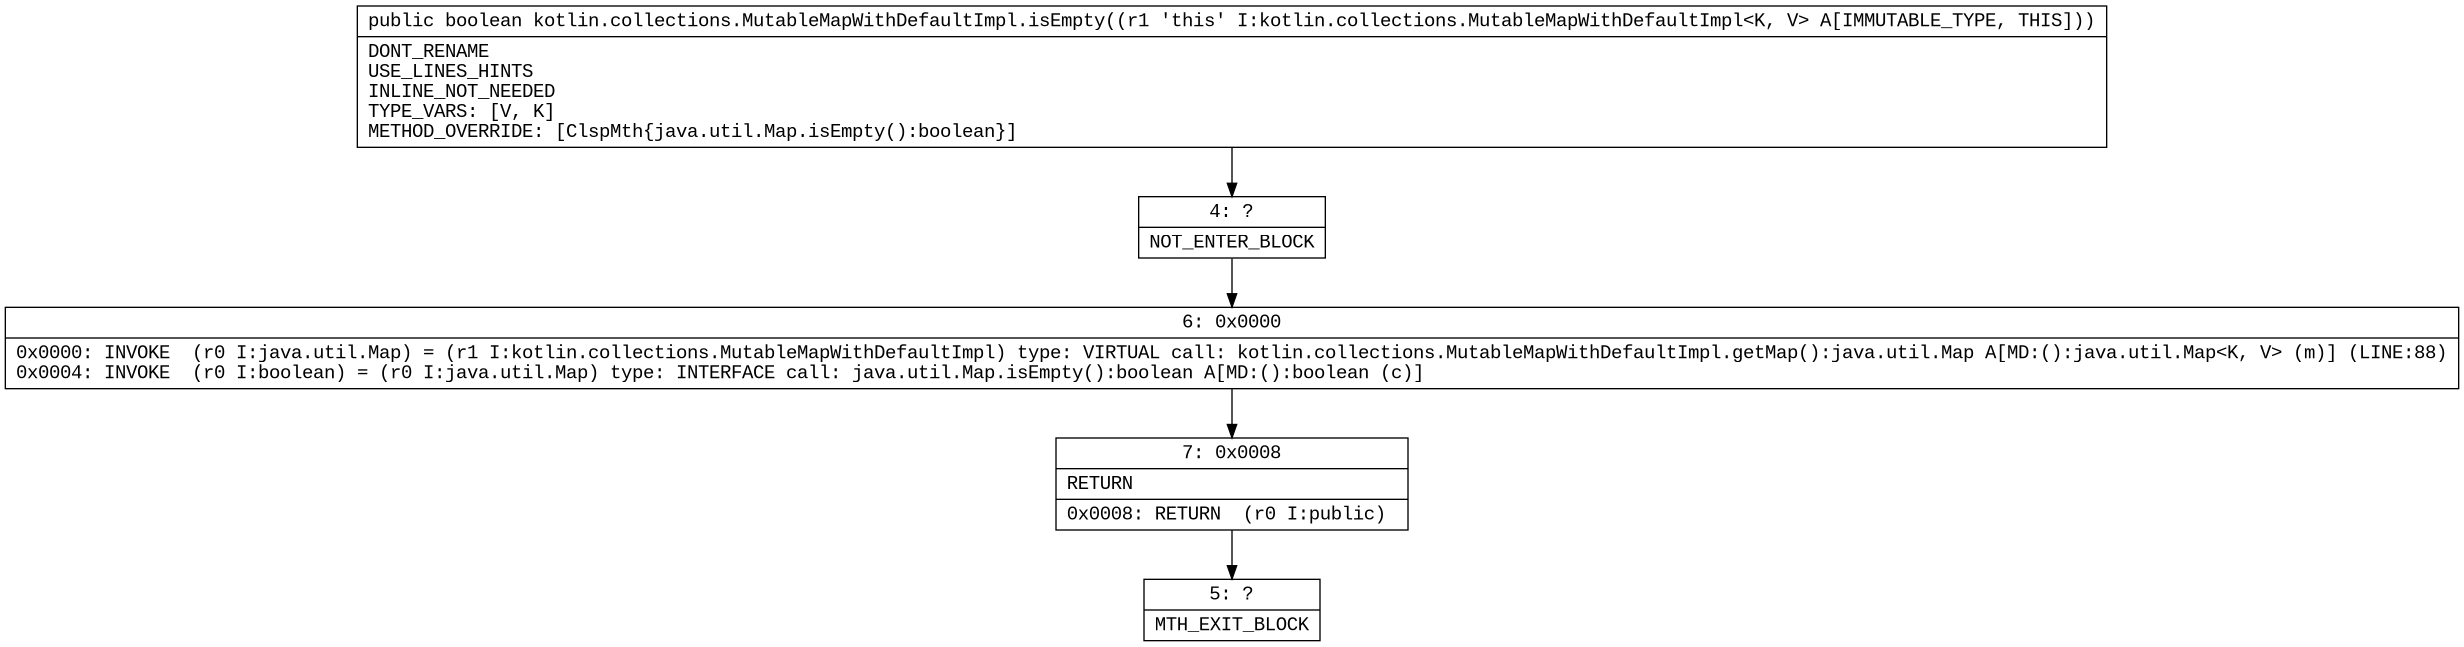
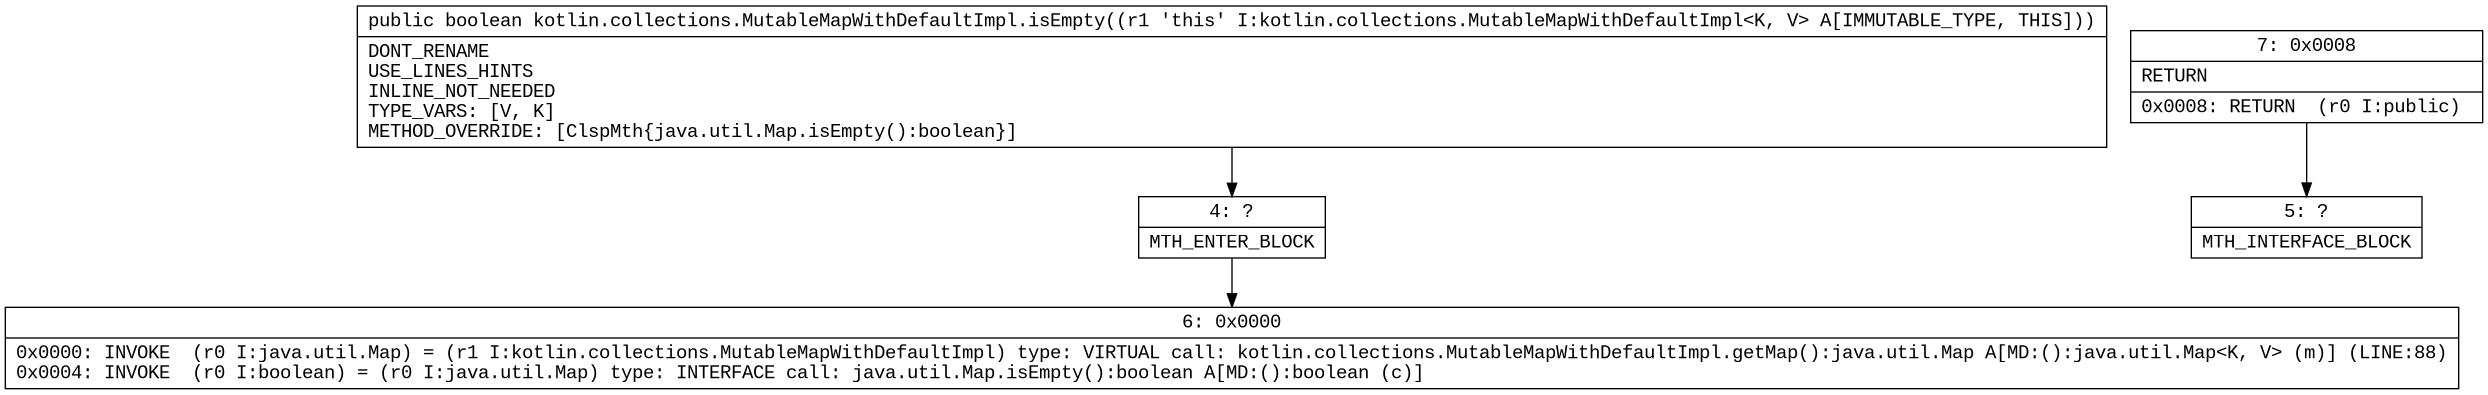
(1232, 242) -> (1232, 242)
(1232, 407) -> none
(1232, 625) -> (2307, 242)
